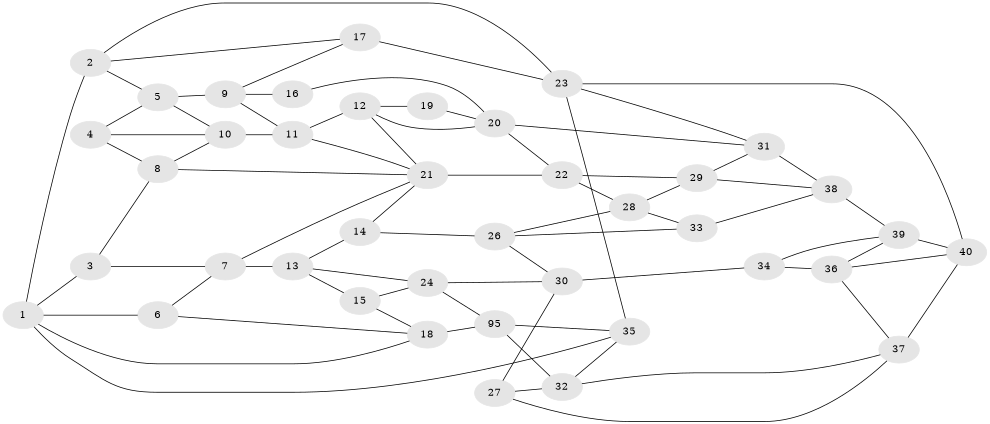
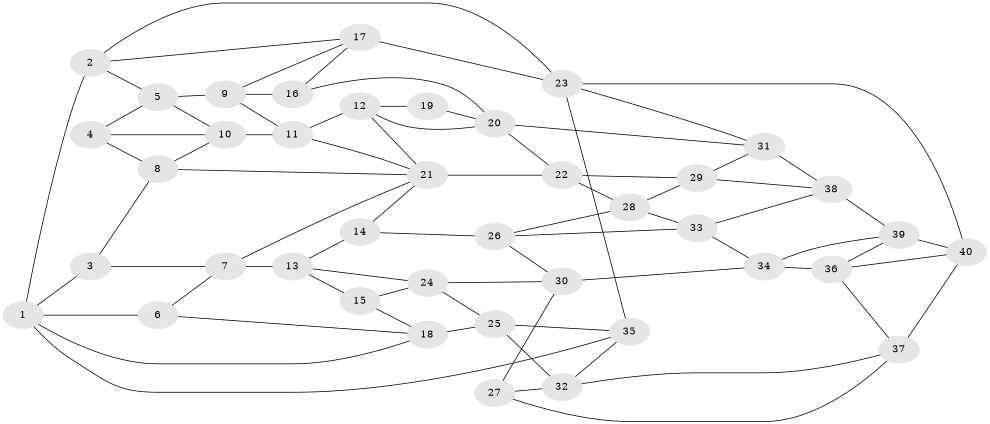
none -> (326, 66)
none -> (731, 247)
(495, 324) -> (495, 324)
